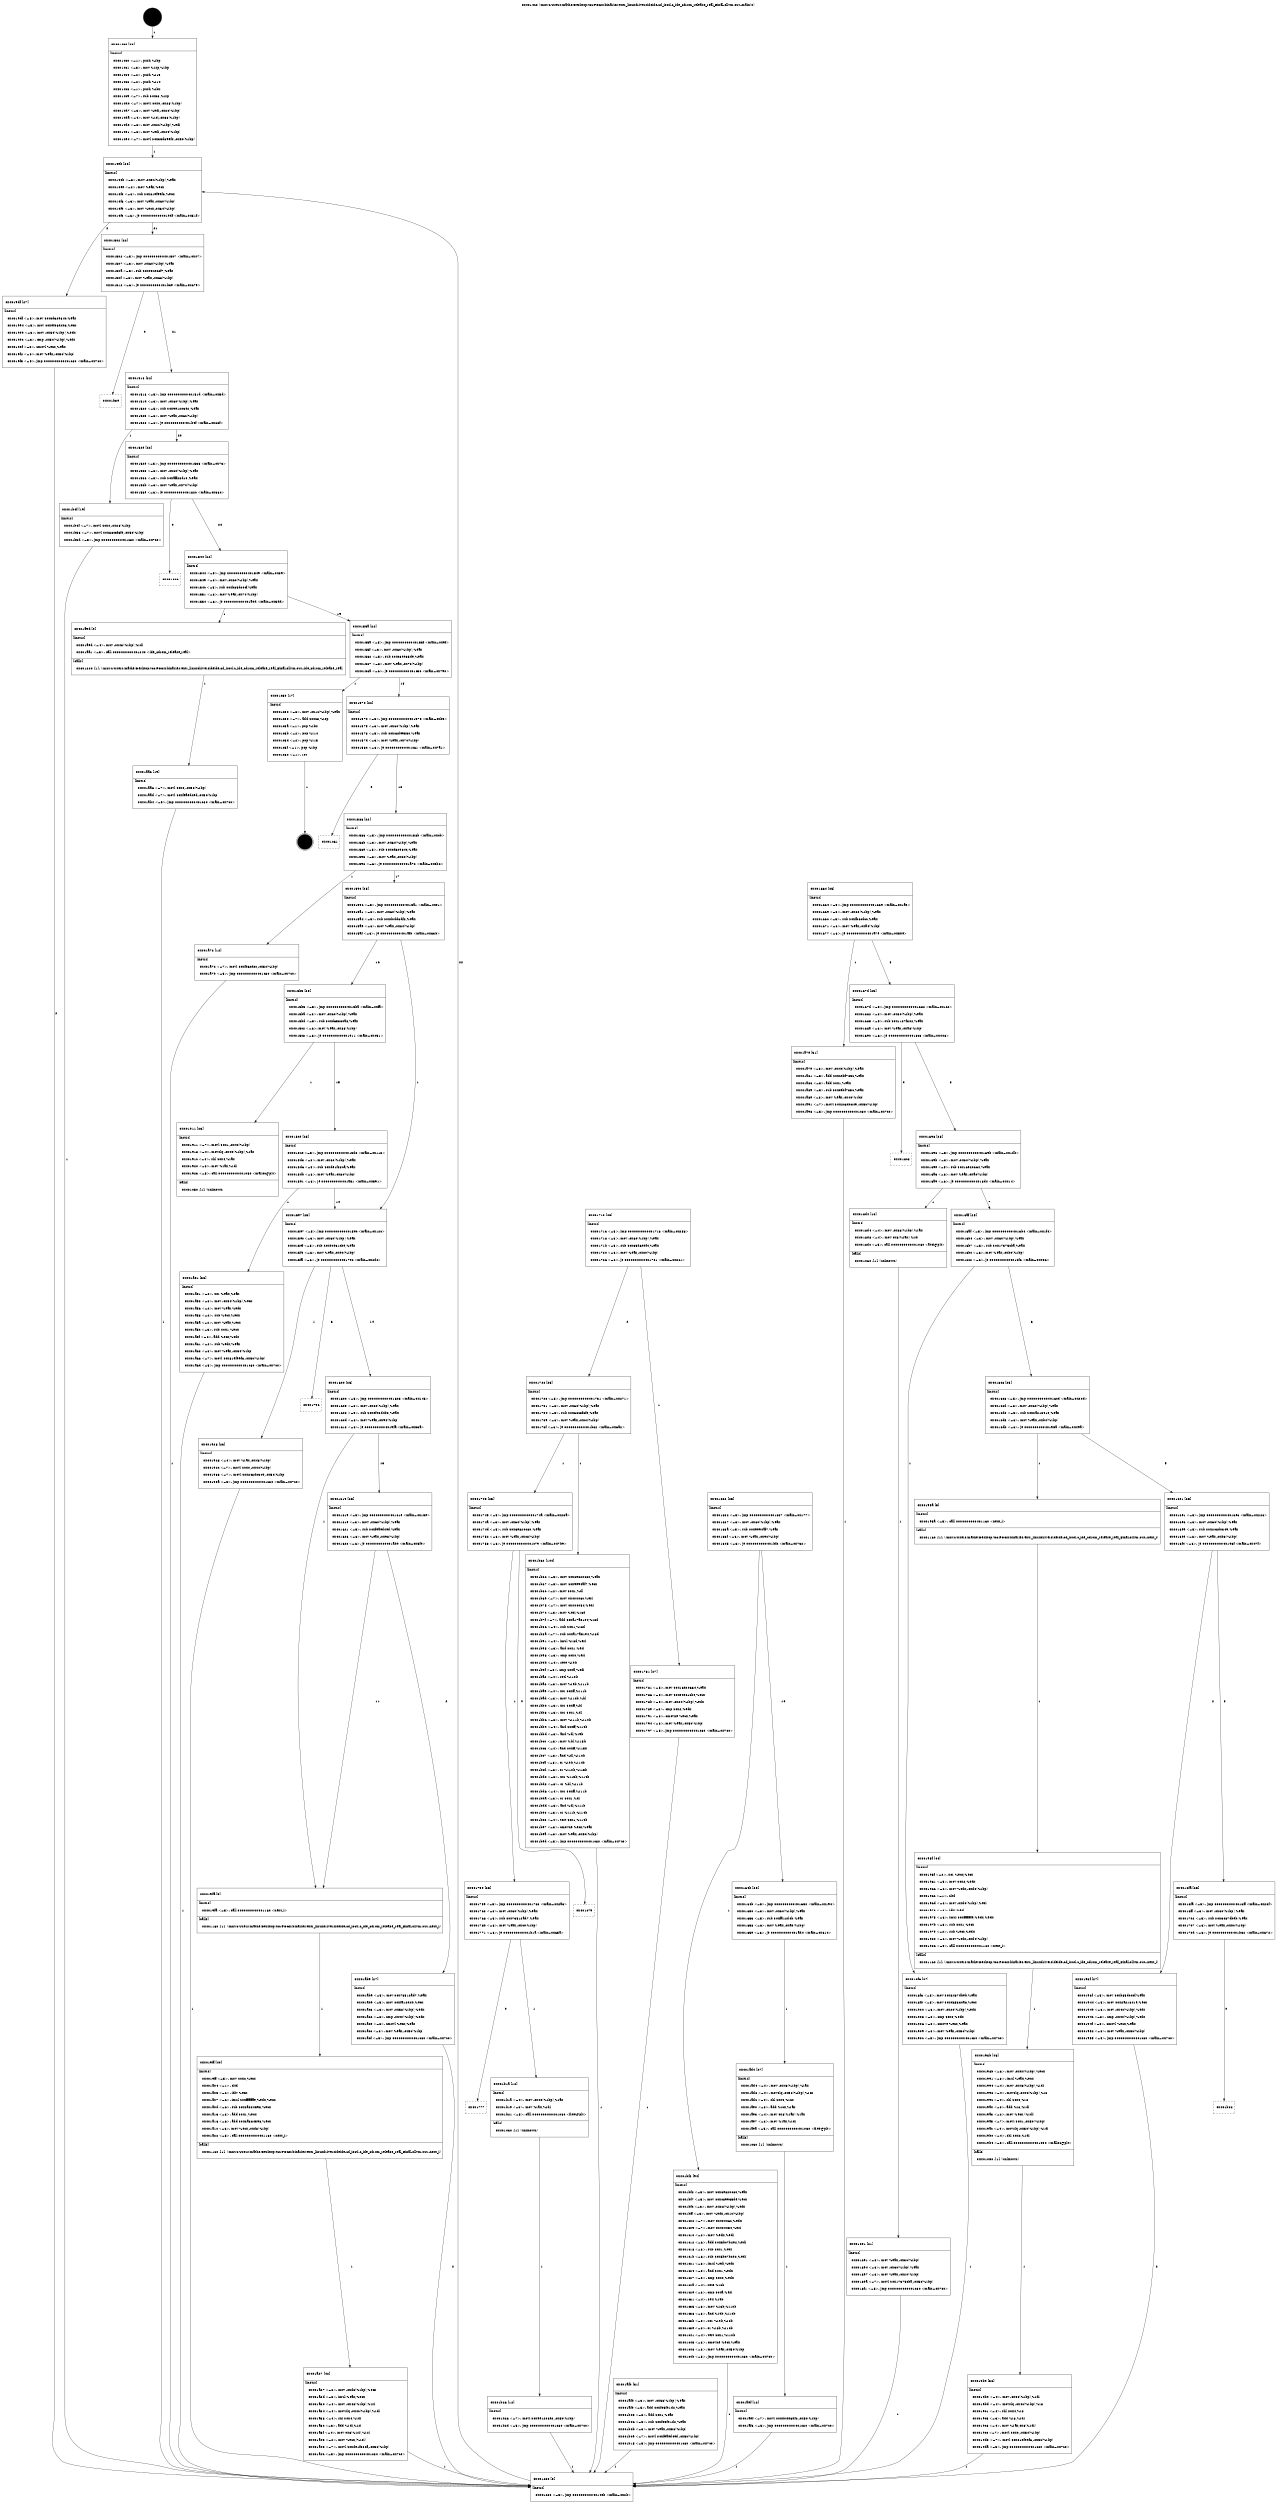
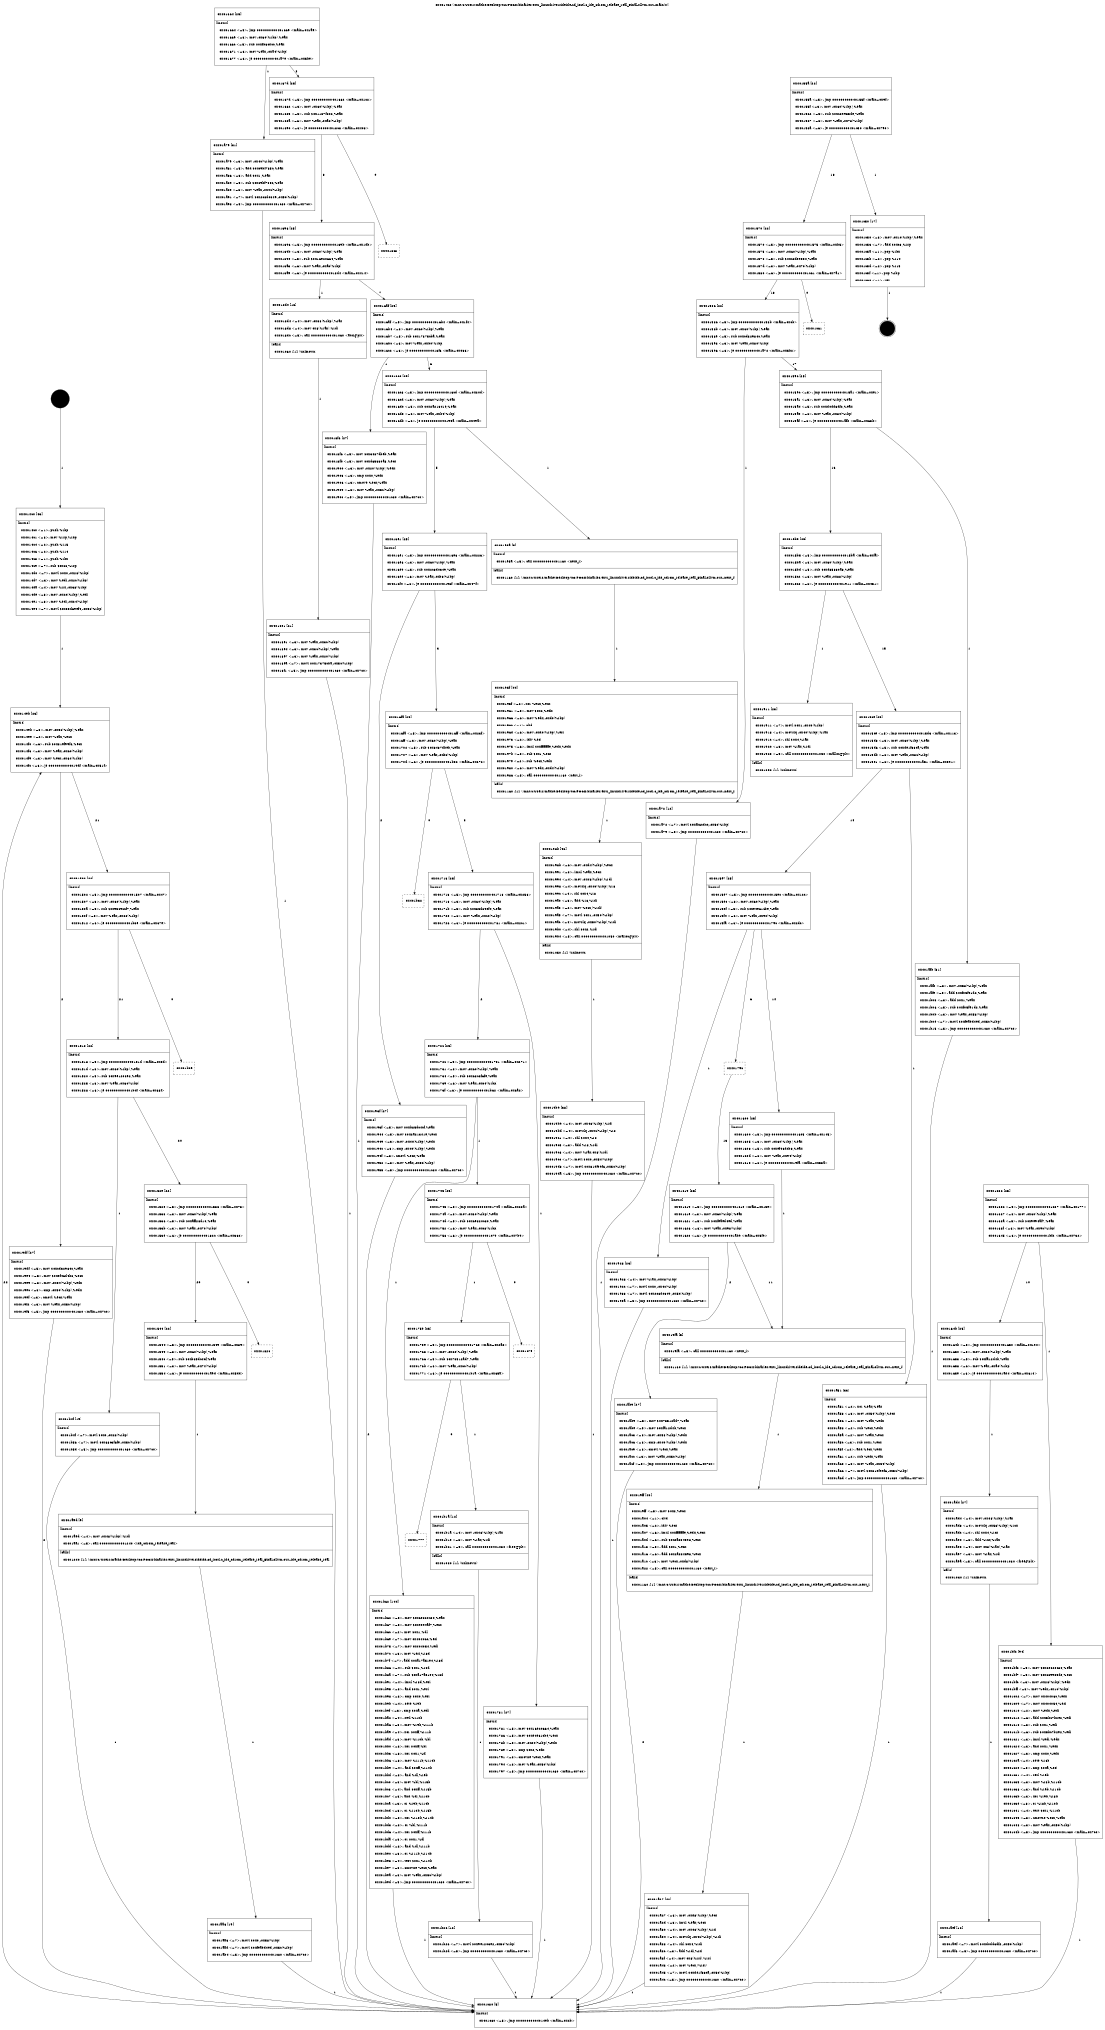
(318, 608) -> none
none -> (458, 819)
(415, 1076) -> (967, 678)
(379, 1462) -> (719, 1128)
